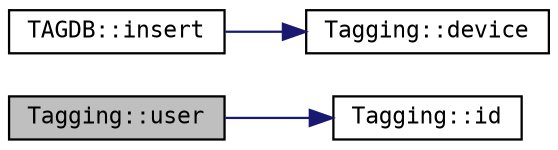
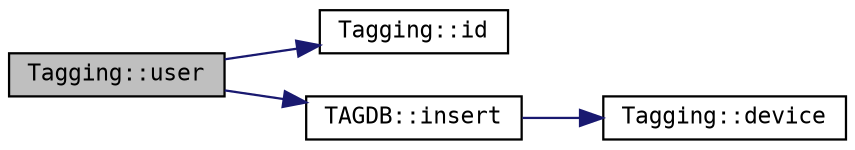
none -> (254, 95)
